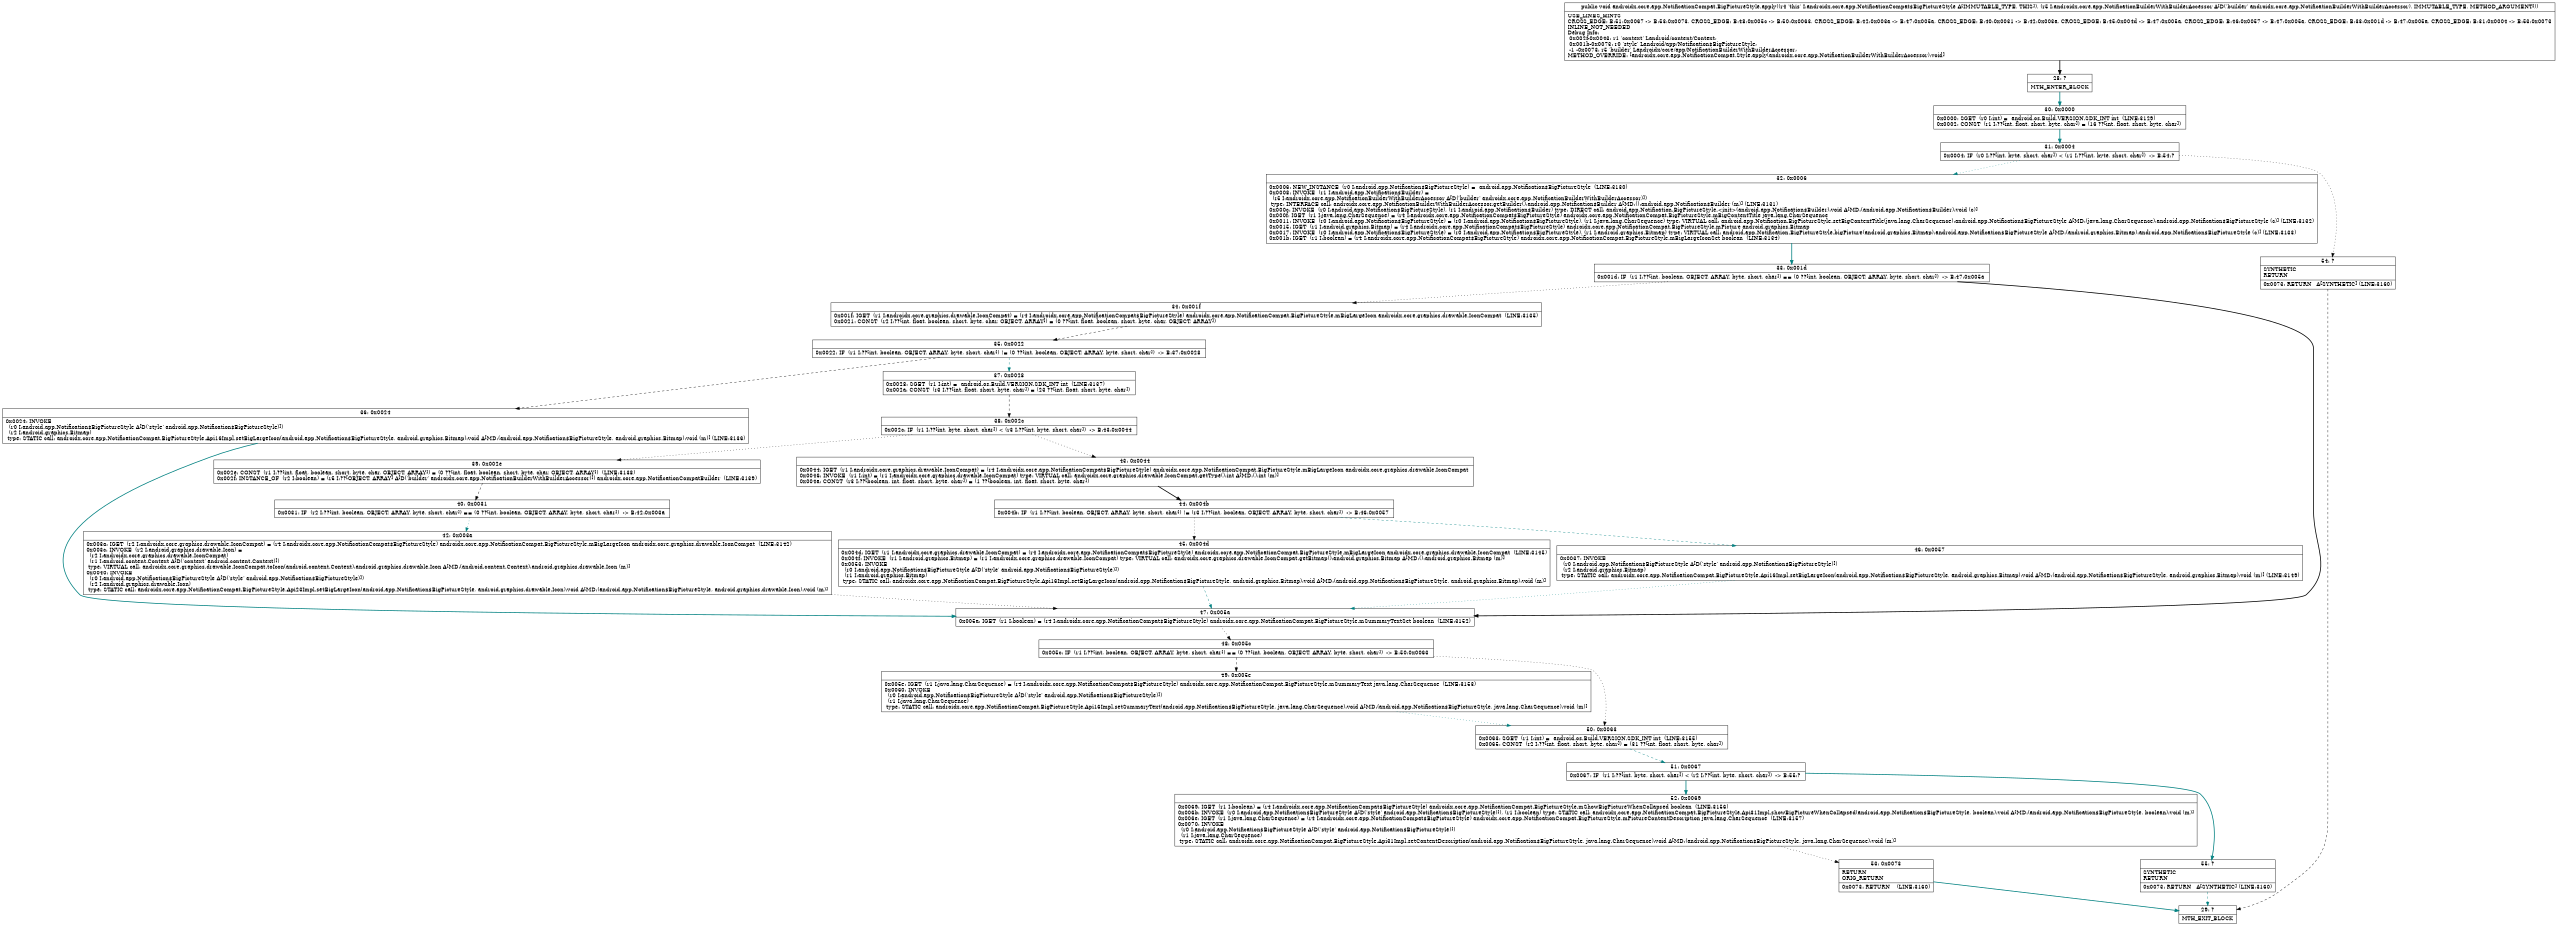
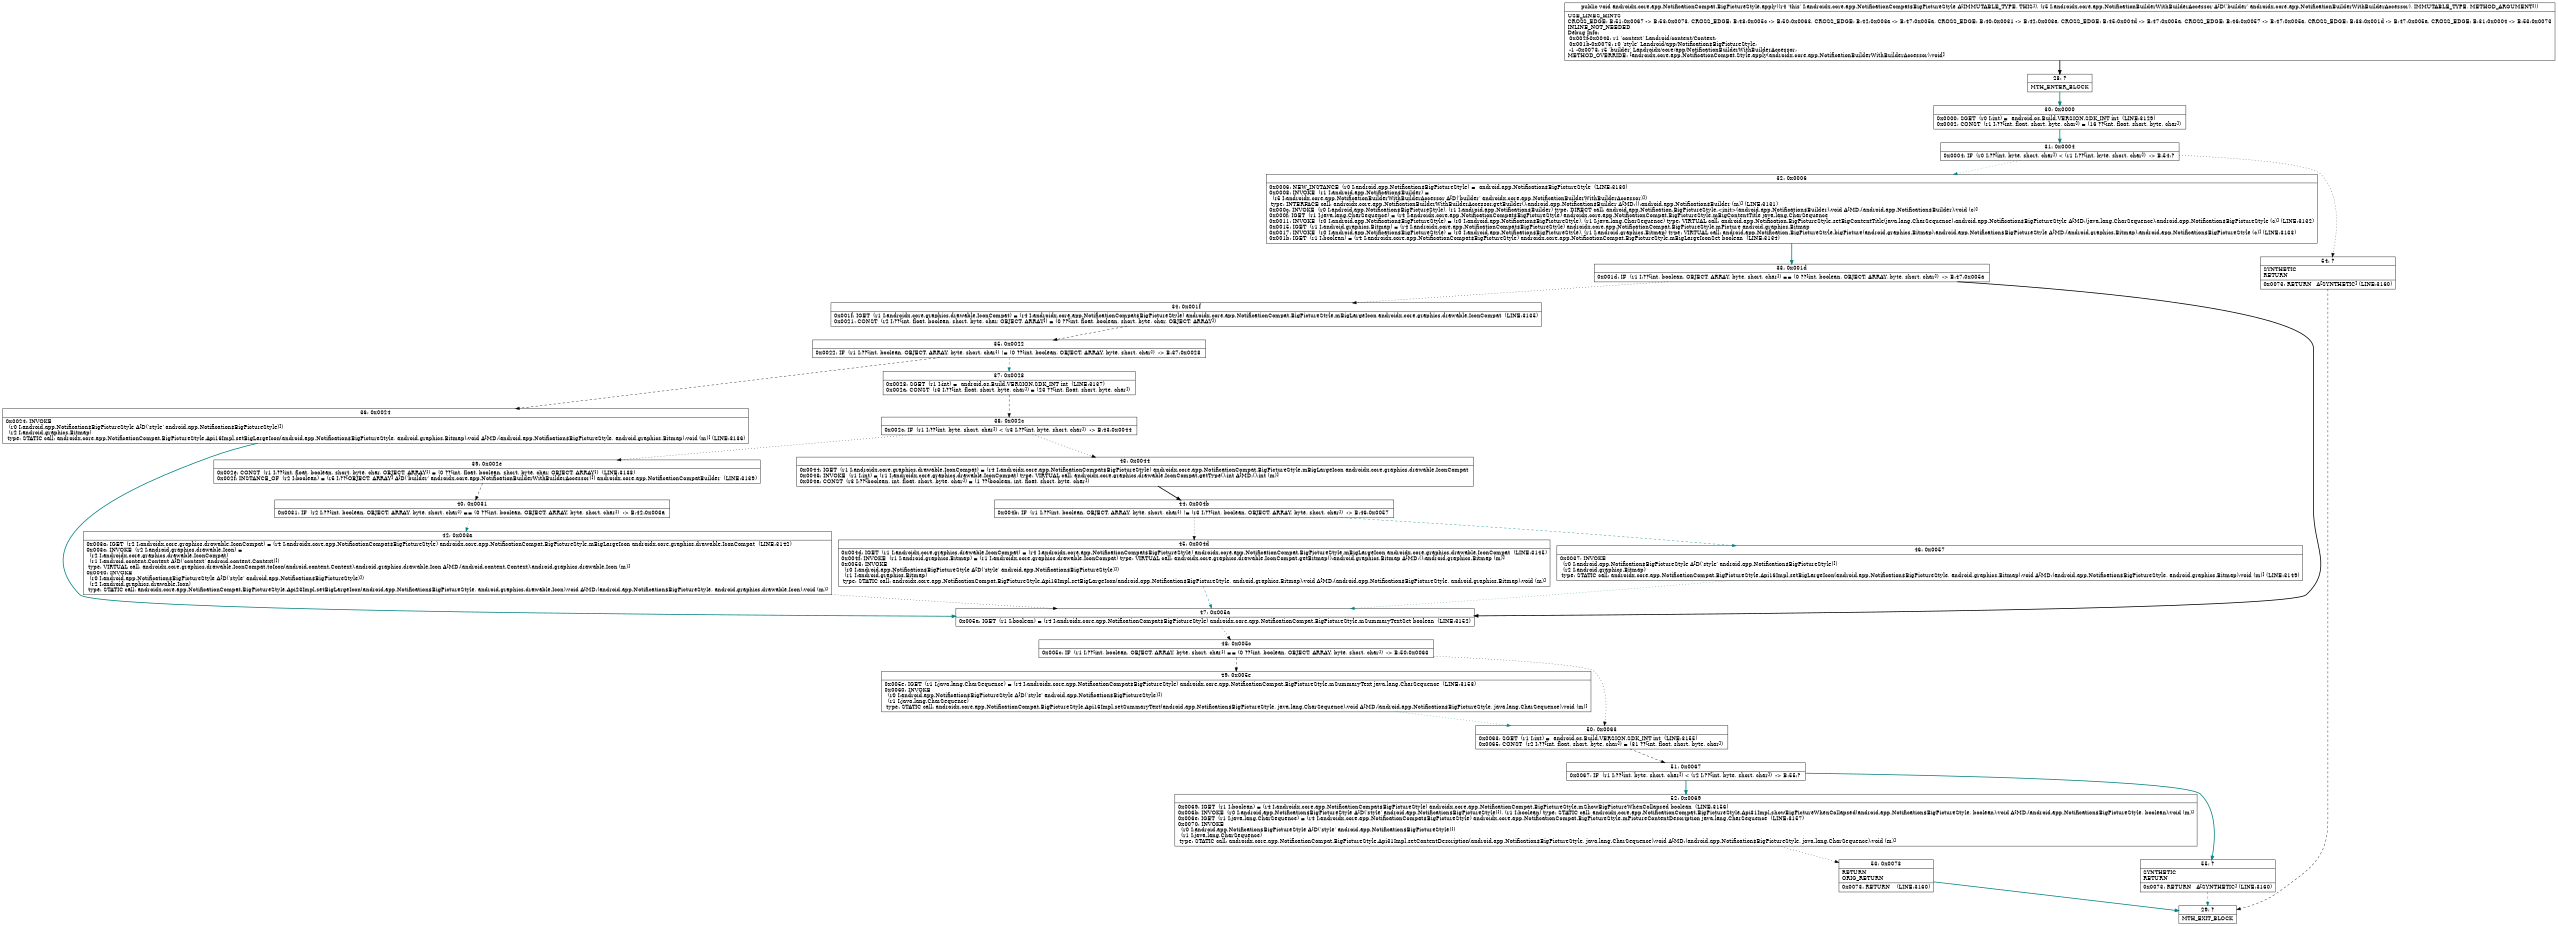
(1646, 755) -> (1646, 755)
